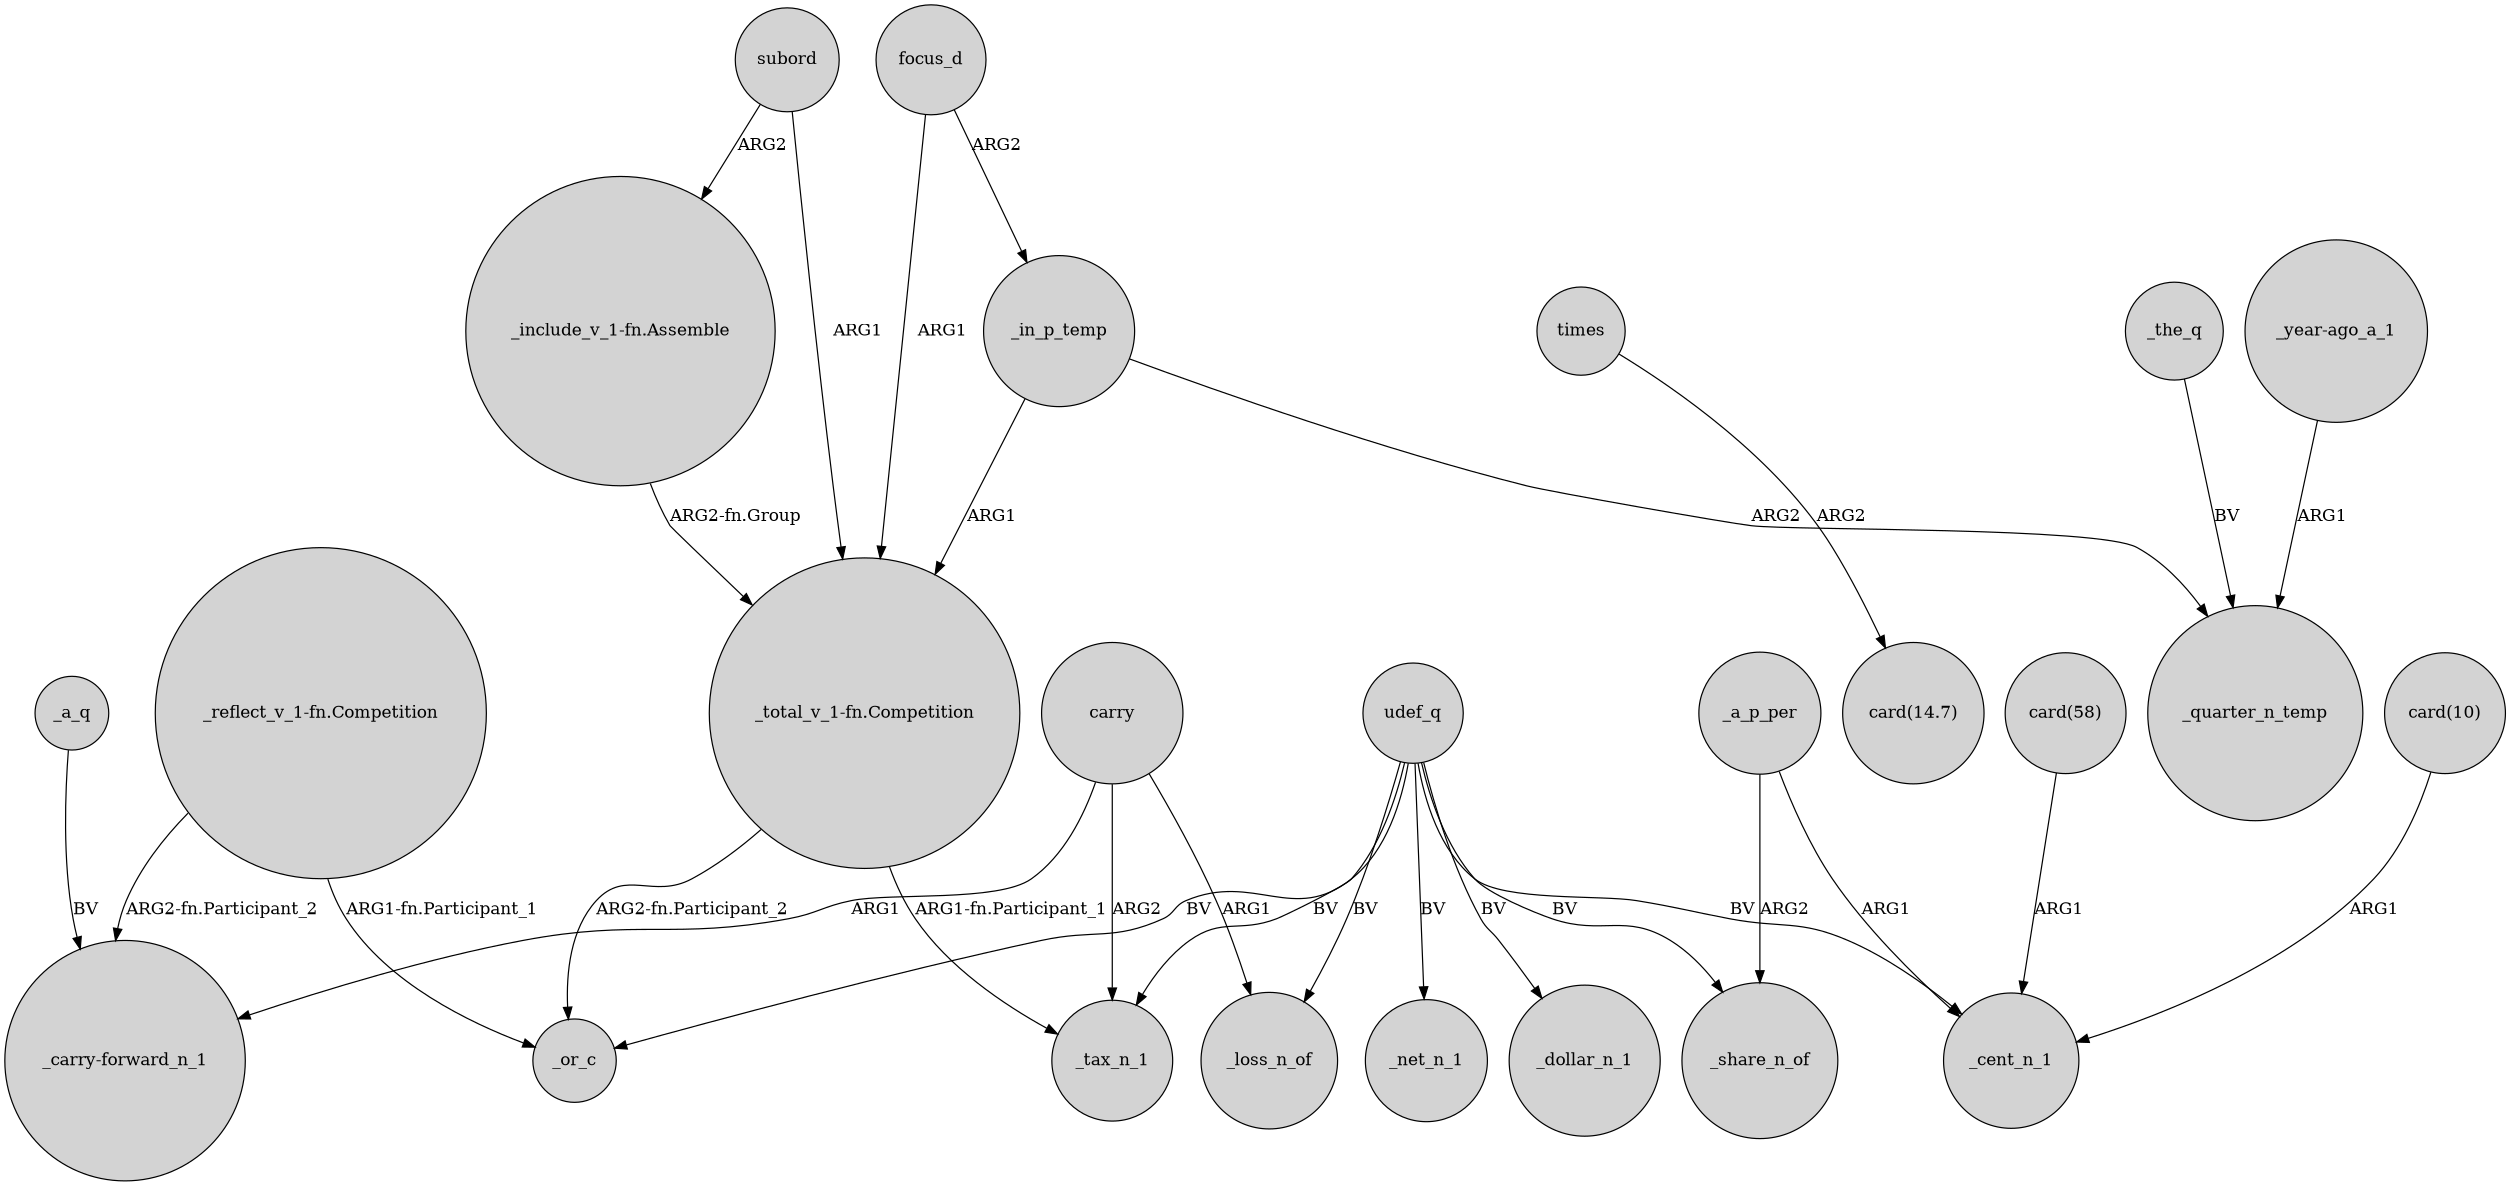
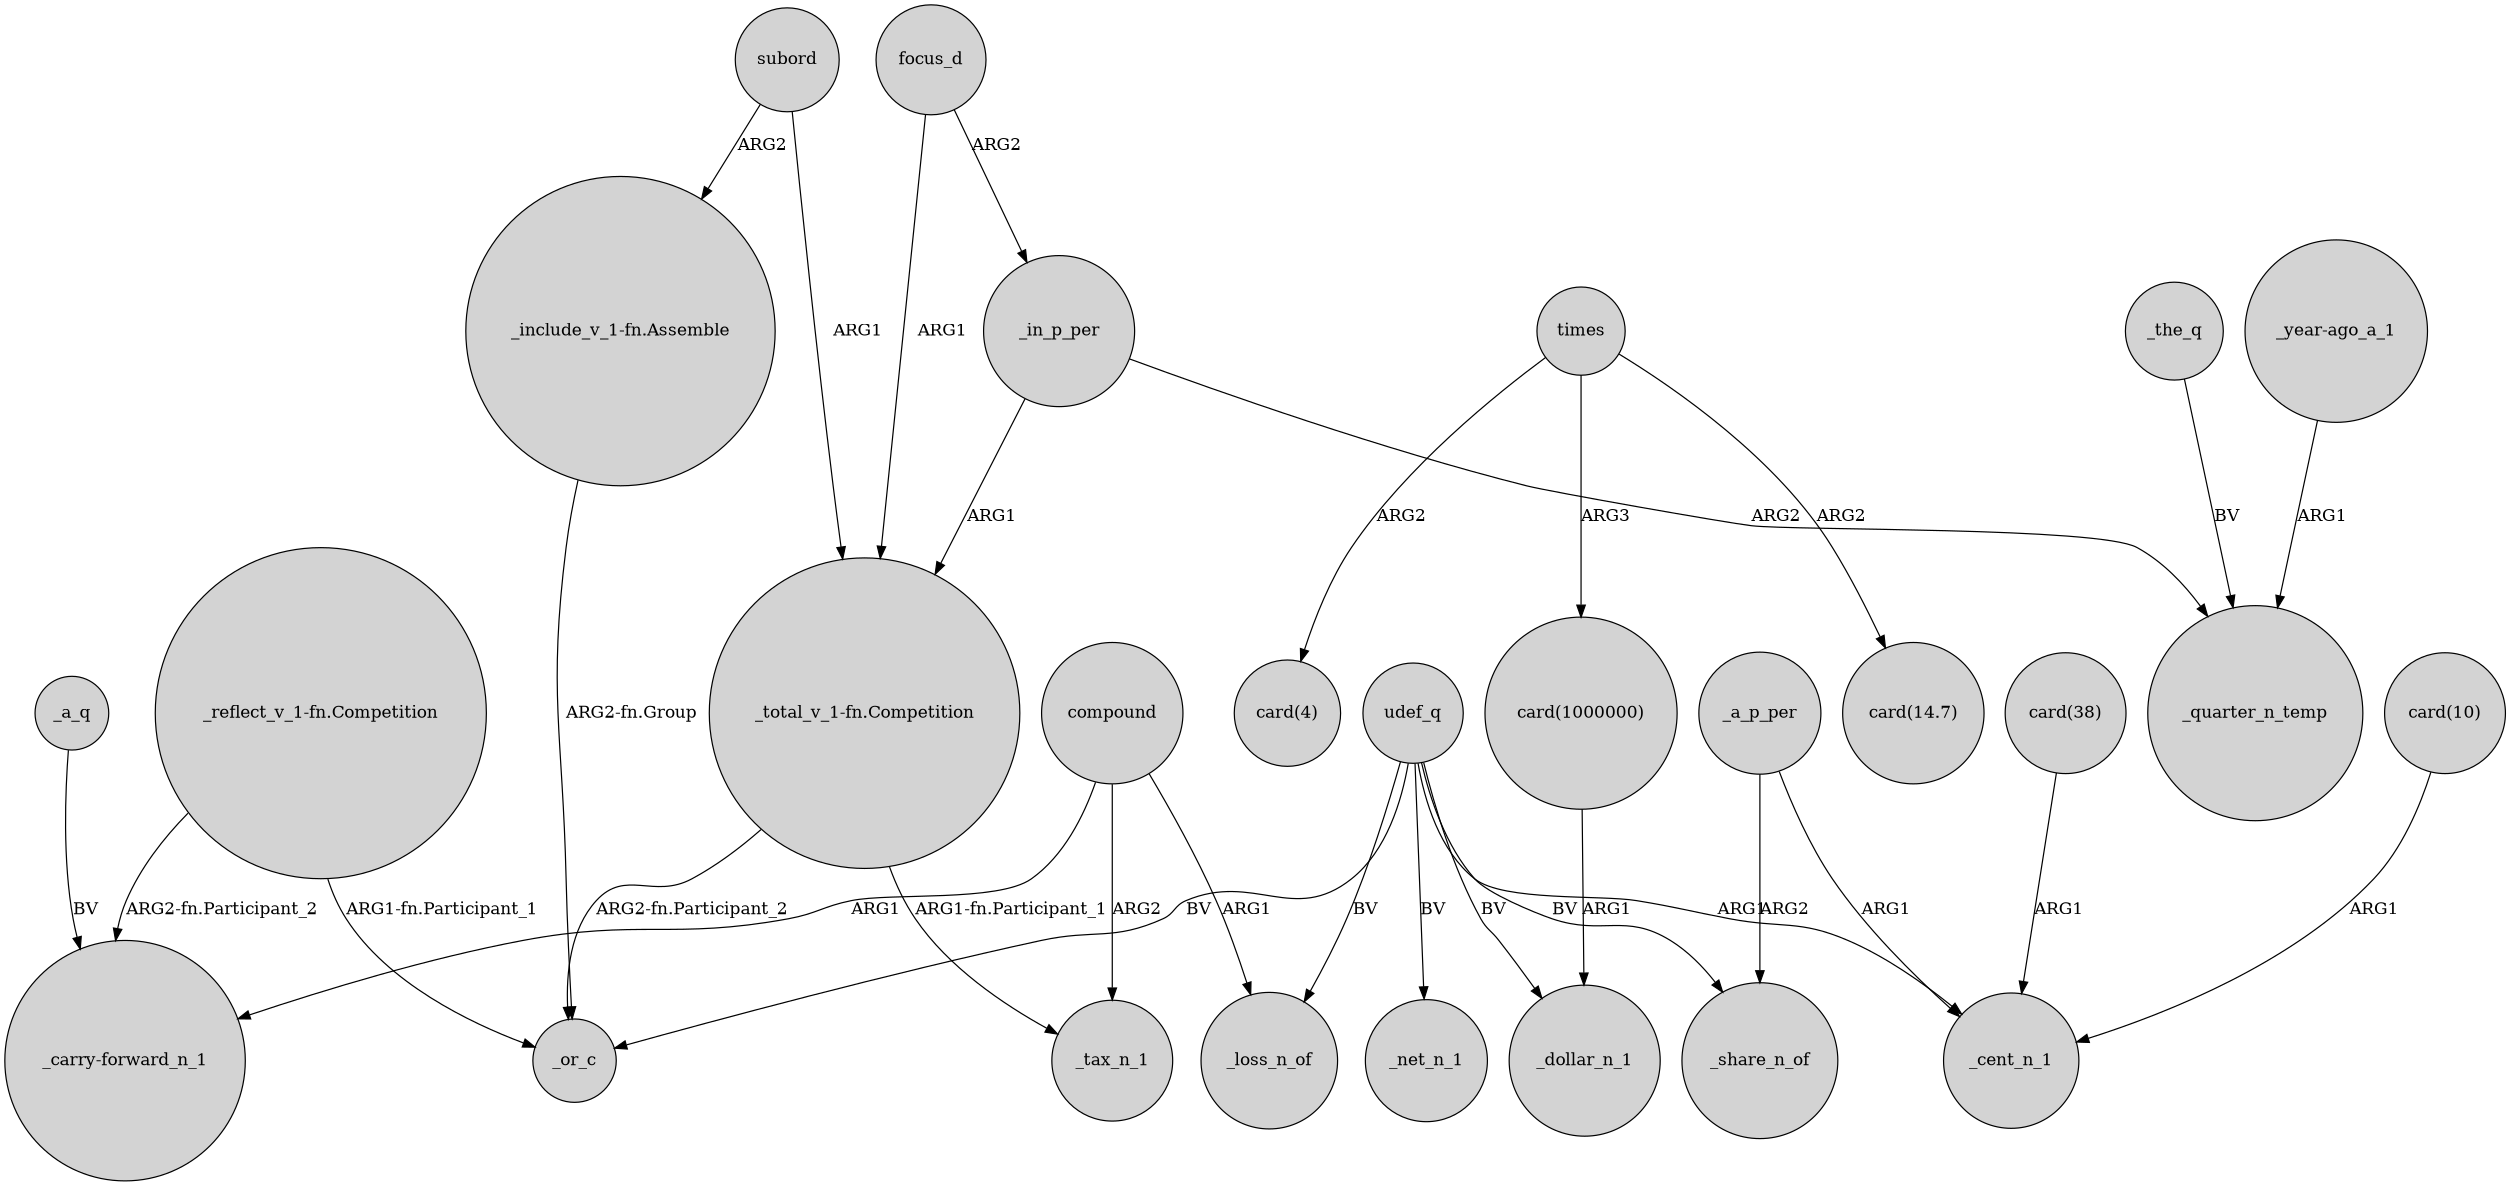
(1059, 331) -> (1059, 331)
(690, 545) -> (560, 743)
(1112, 713) -> (1112, 713)
none -> (1287, 713)
none -> (1581, 713)
(2066, 713) -> (2066, 713)
(1300, 908) -> none
(1742, 910) -> (1742, 910)
